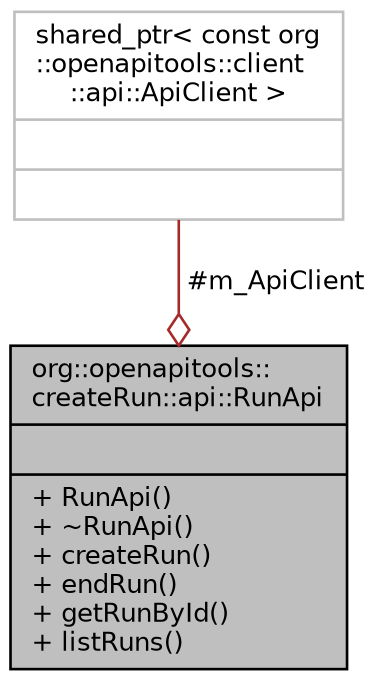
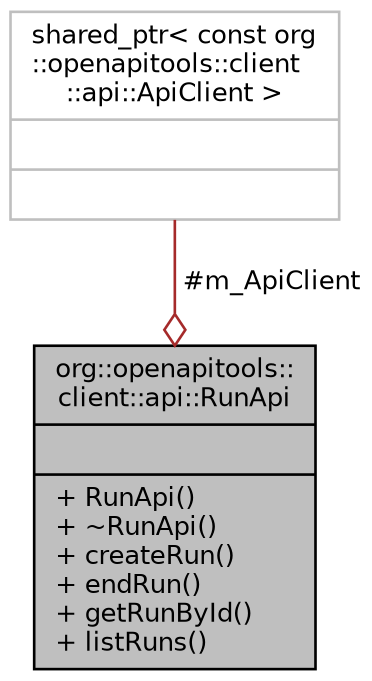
(179, 398) -> (175, 398)
